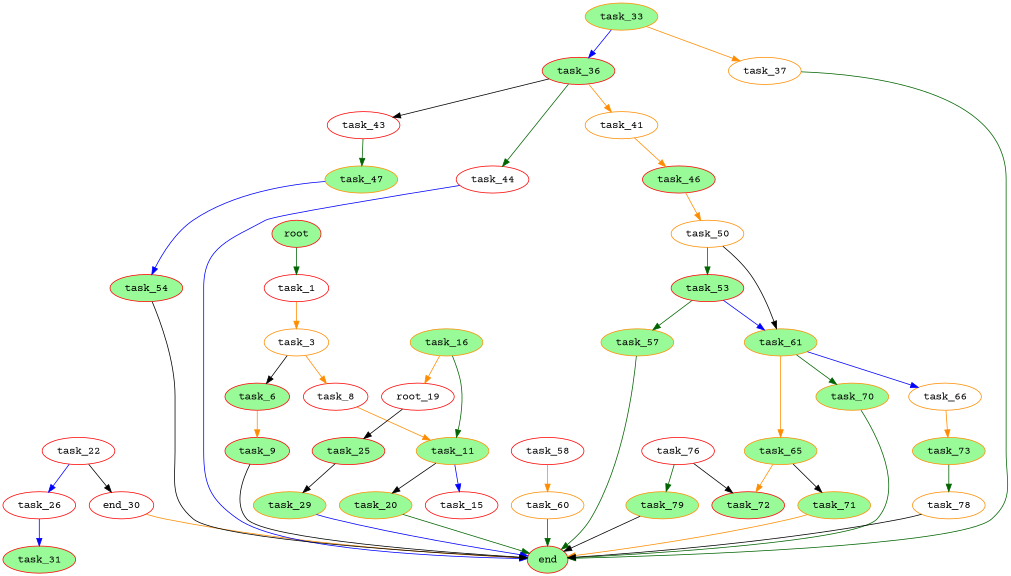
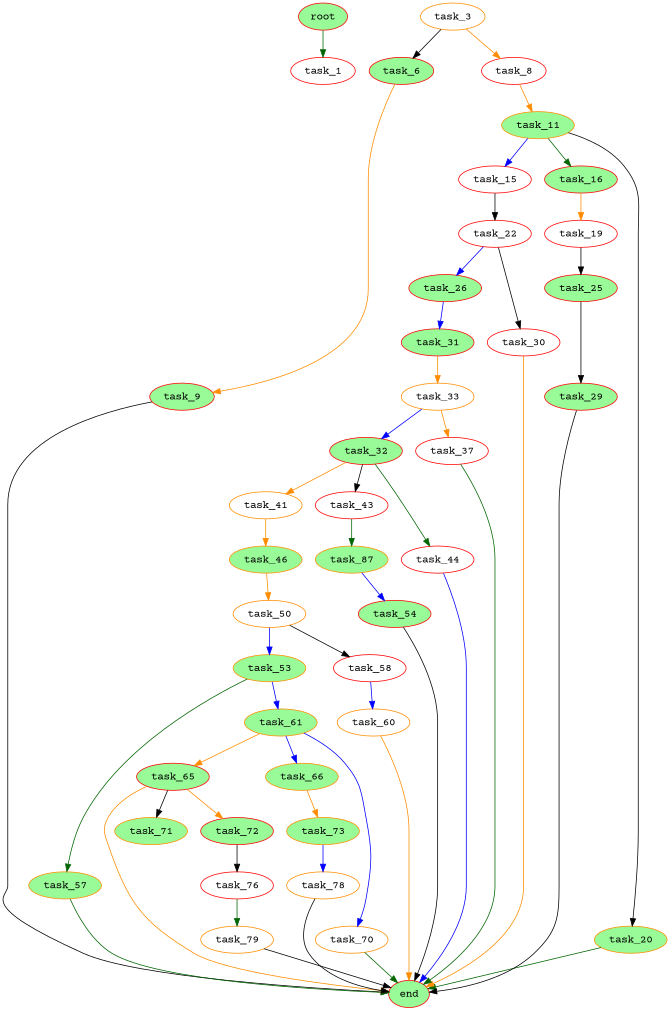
(622, 17) -> (438, 397)
(579, 71) -> (366, 451)
(765, 71) -> (452, 451)
(361, 179) -> (352, 560)
(679, 179) -> (266, 560)
none -> (495, 203)
(707, 257) -> (269, 637)
(754, 280) -> (316, 639)
(707, 288) -> (269, 668)
(296, 312) -> none
(447, 342) -> (581, 179)
none -> (438, 366)
(814, 367) -> (365, 814)
(462, 392) -> (557, 149)
(418, 397) -> (581, 234)
(852, 397) -> (352, 940)
(945, 397) -> (302, 777)
(781, 451) -> (173, 777)
(548, 474) -> (371, 692)
(949, 474) -> (323, 855)
(710, 476) -> (237, 855)
(39, 505) -> (445, 288)
(121, 505) -> (524, 342)
(290, 505) -> (581, 397)
(662, 505) -> (237, 940)
(548, 529) -> (409, 852)
(418, 537) -> (559, 738)
(692, 538) -> (181, 945)
